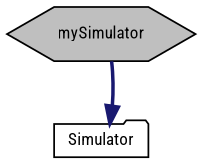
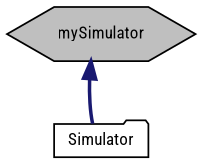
(113, 84) -> (90, 101)
